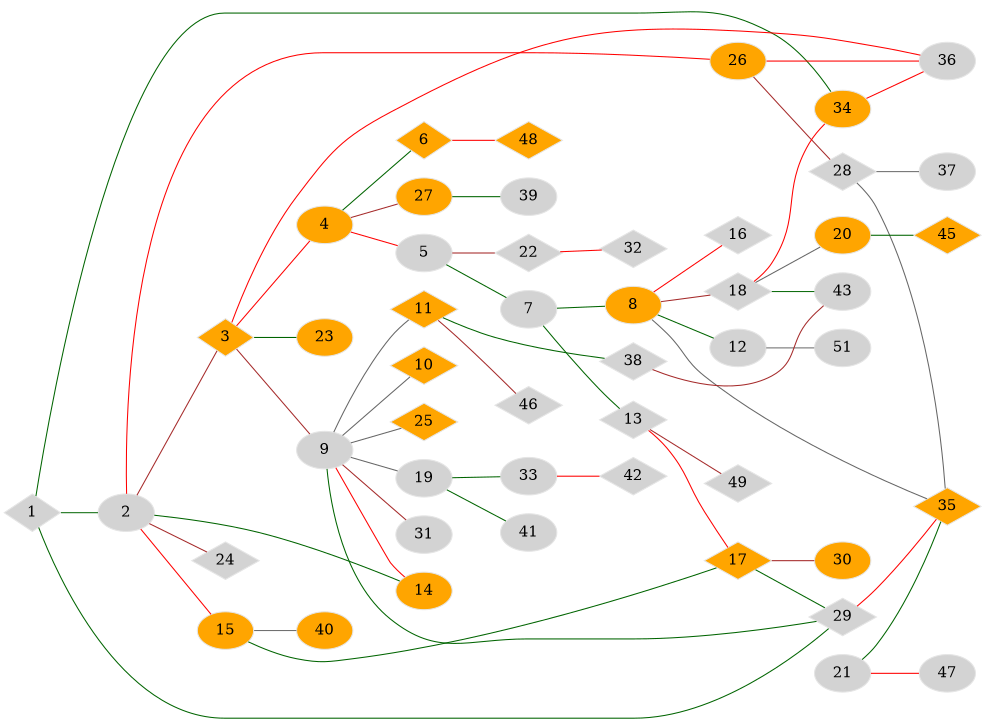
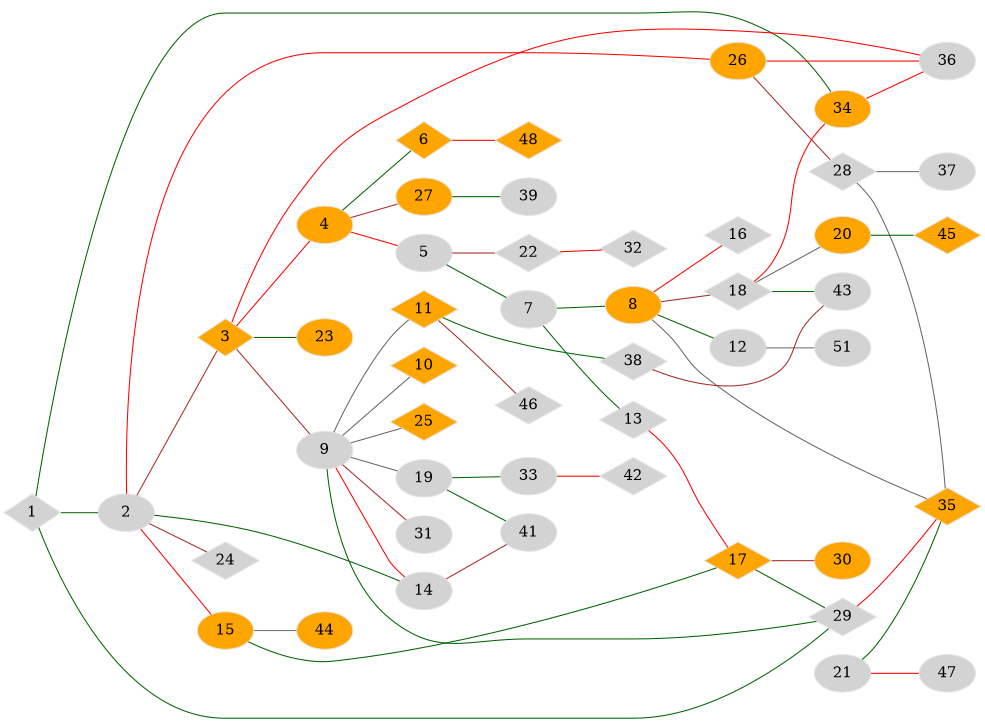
(738, 483) -> none
none -> (477, 562)
(424, 591) -> (424, 591)
(325, 631) -> (325, 631)
